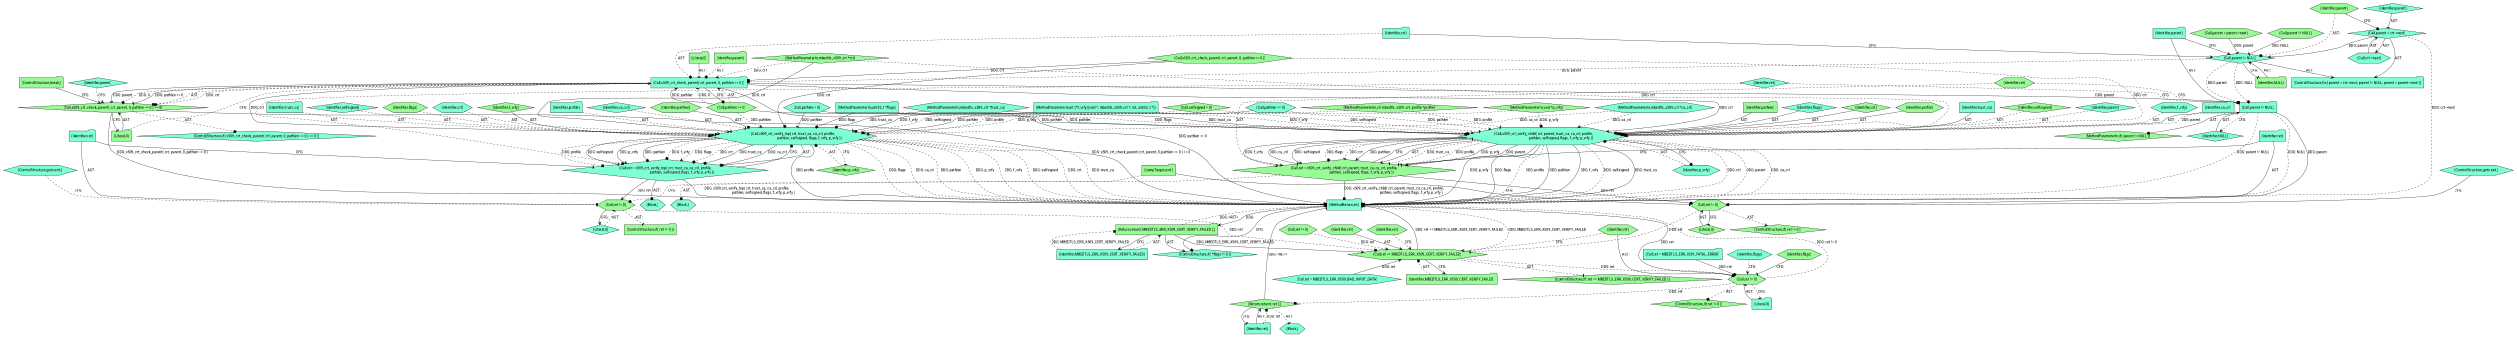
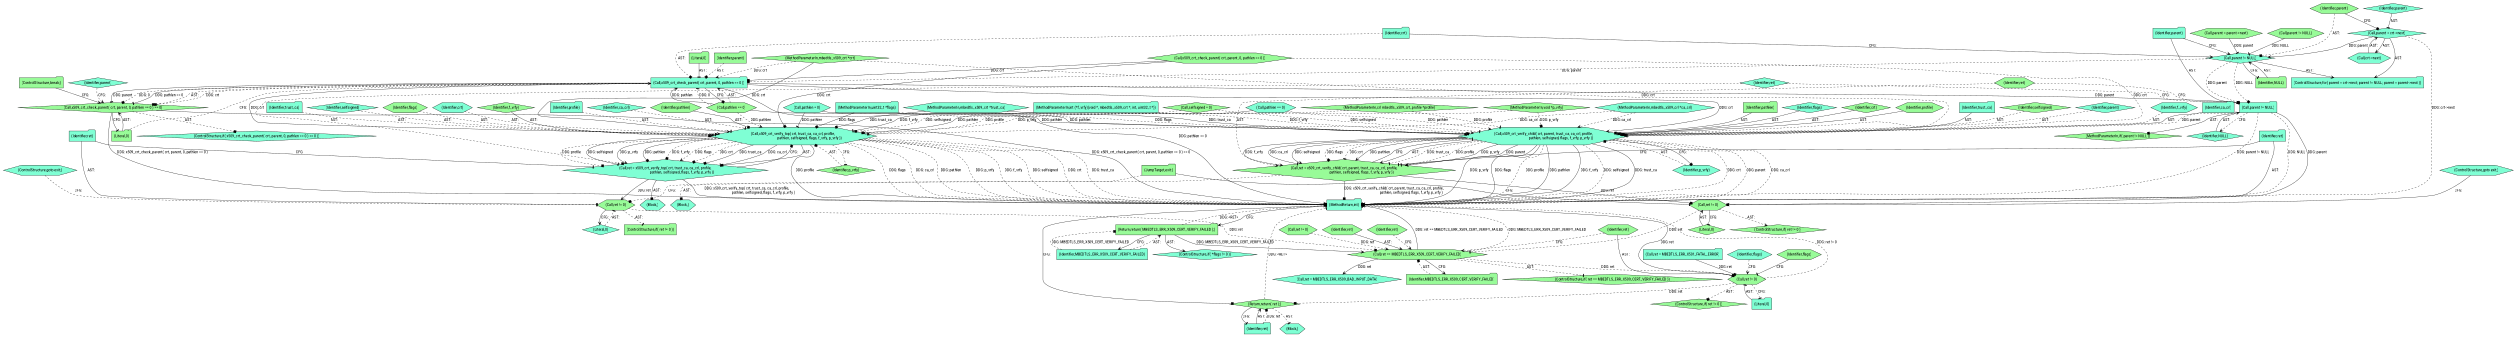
(1251, 217) -> (1251, 217)
(1251, 230) -> (1063, 223)
(1272, 235) -> (1272, 235)
(1376, 267) -> (1361, 264)
